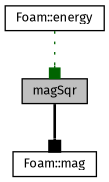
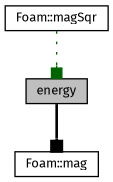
(55, 18) -> (57, 18)
(55, 91) -> (57, 91)
